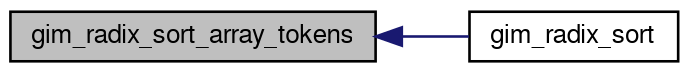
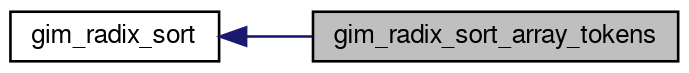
(435, 37) -> (279, 37)
